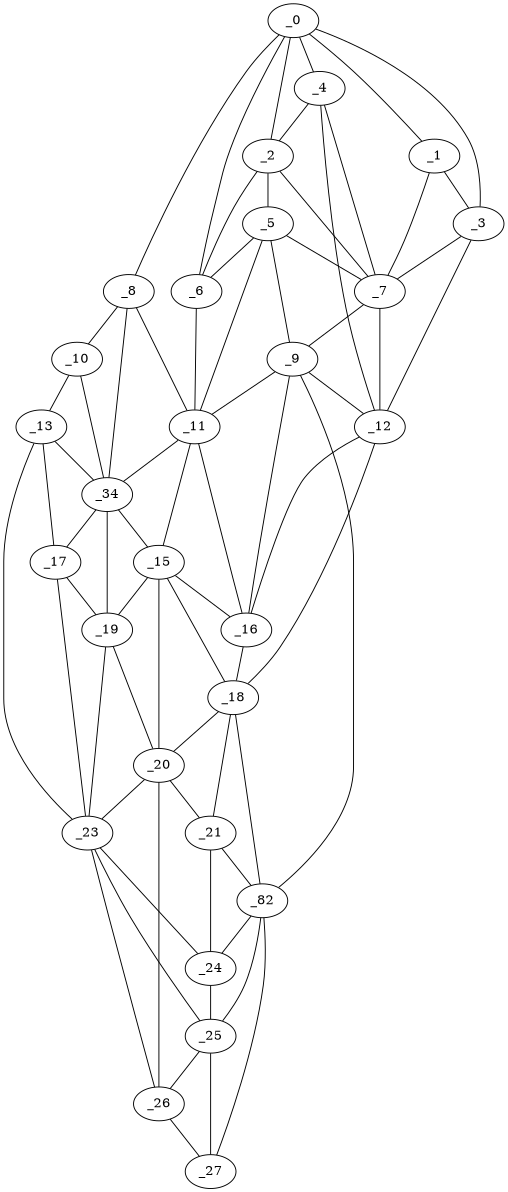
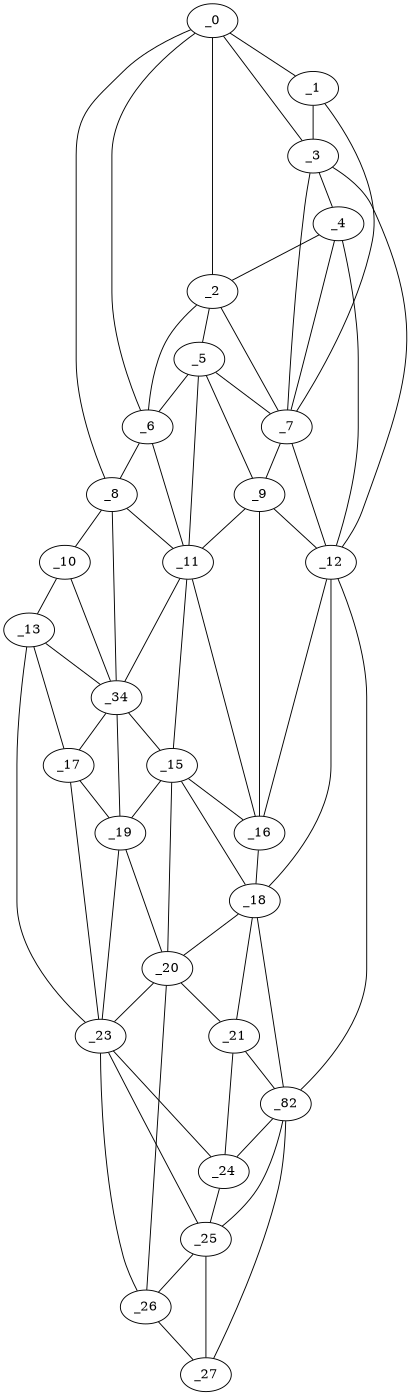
(307, 55) -> (326, 190)
none -> (130, 461)
(354, 640) -> (367, 842)
